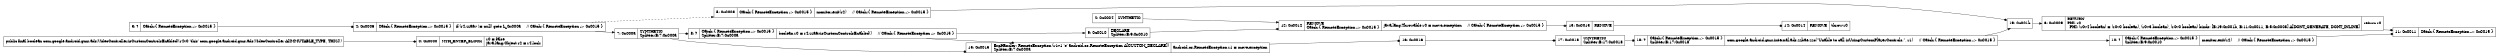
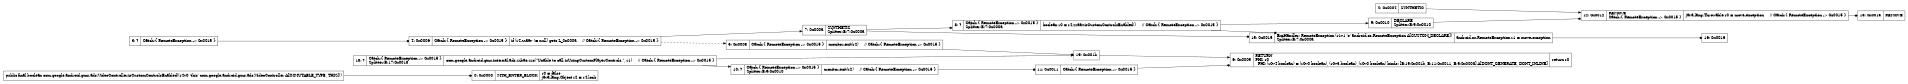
(1816, 26) -> none
(2387, 30) -> (1182, 67)
(1590, 41) -> none
